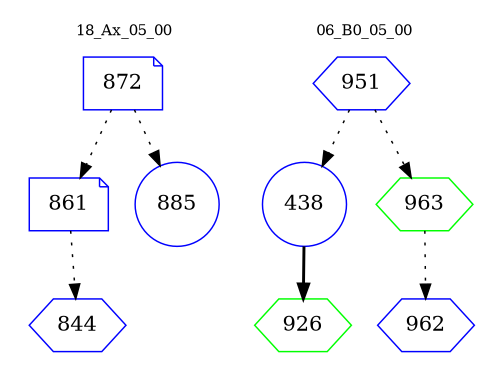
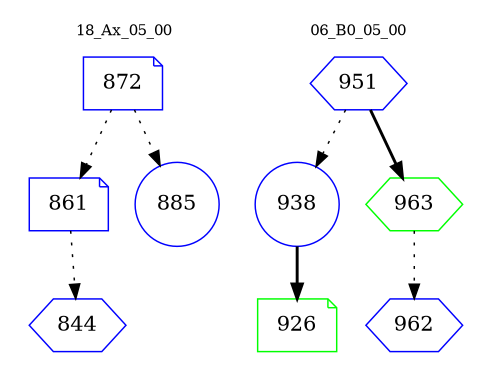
(390, 137) -> (383, 137)
(304, 204) -> (297, 204)
(303, 325) -> (297, 325)
